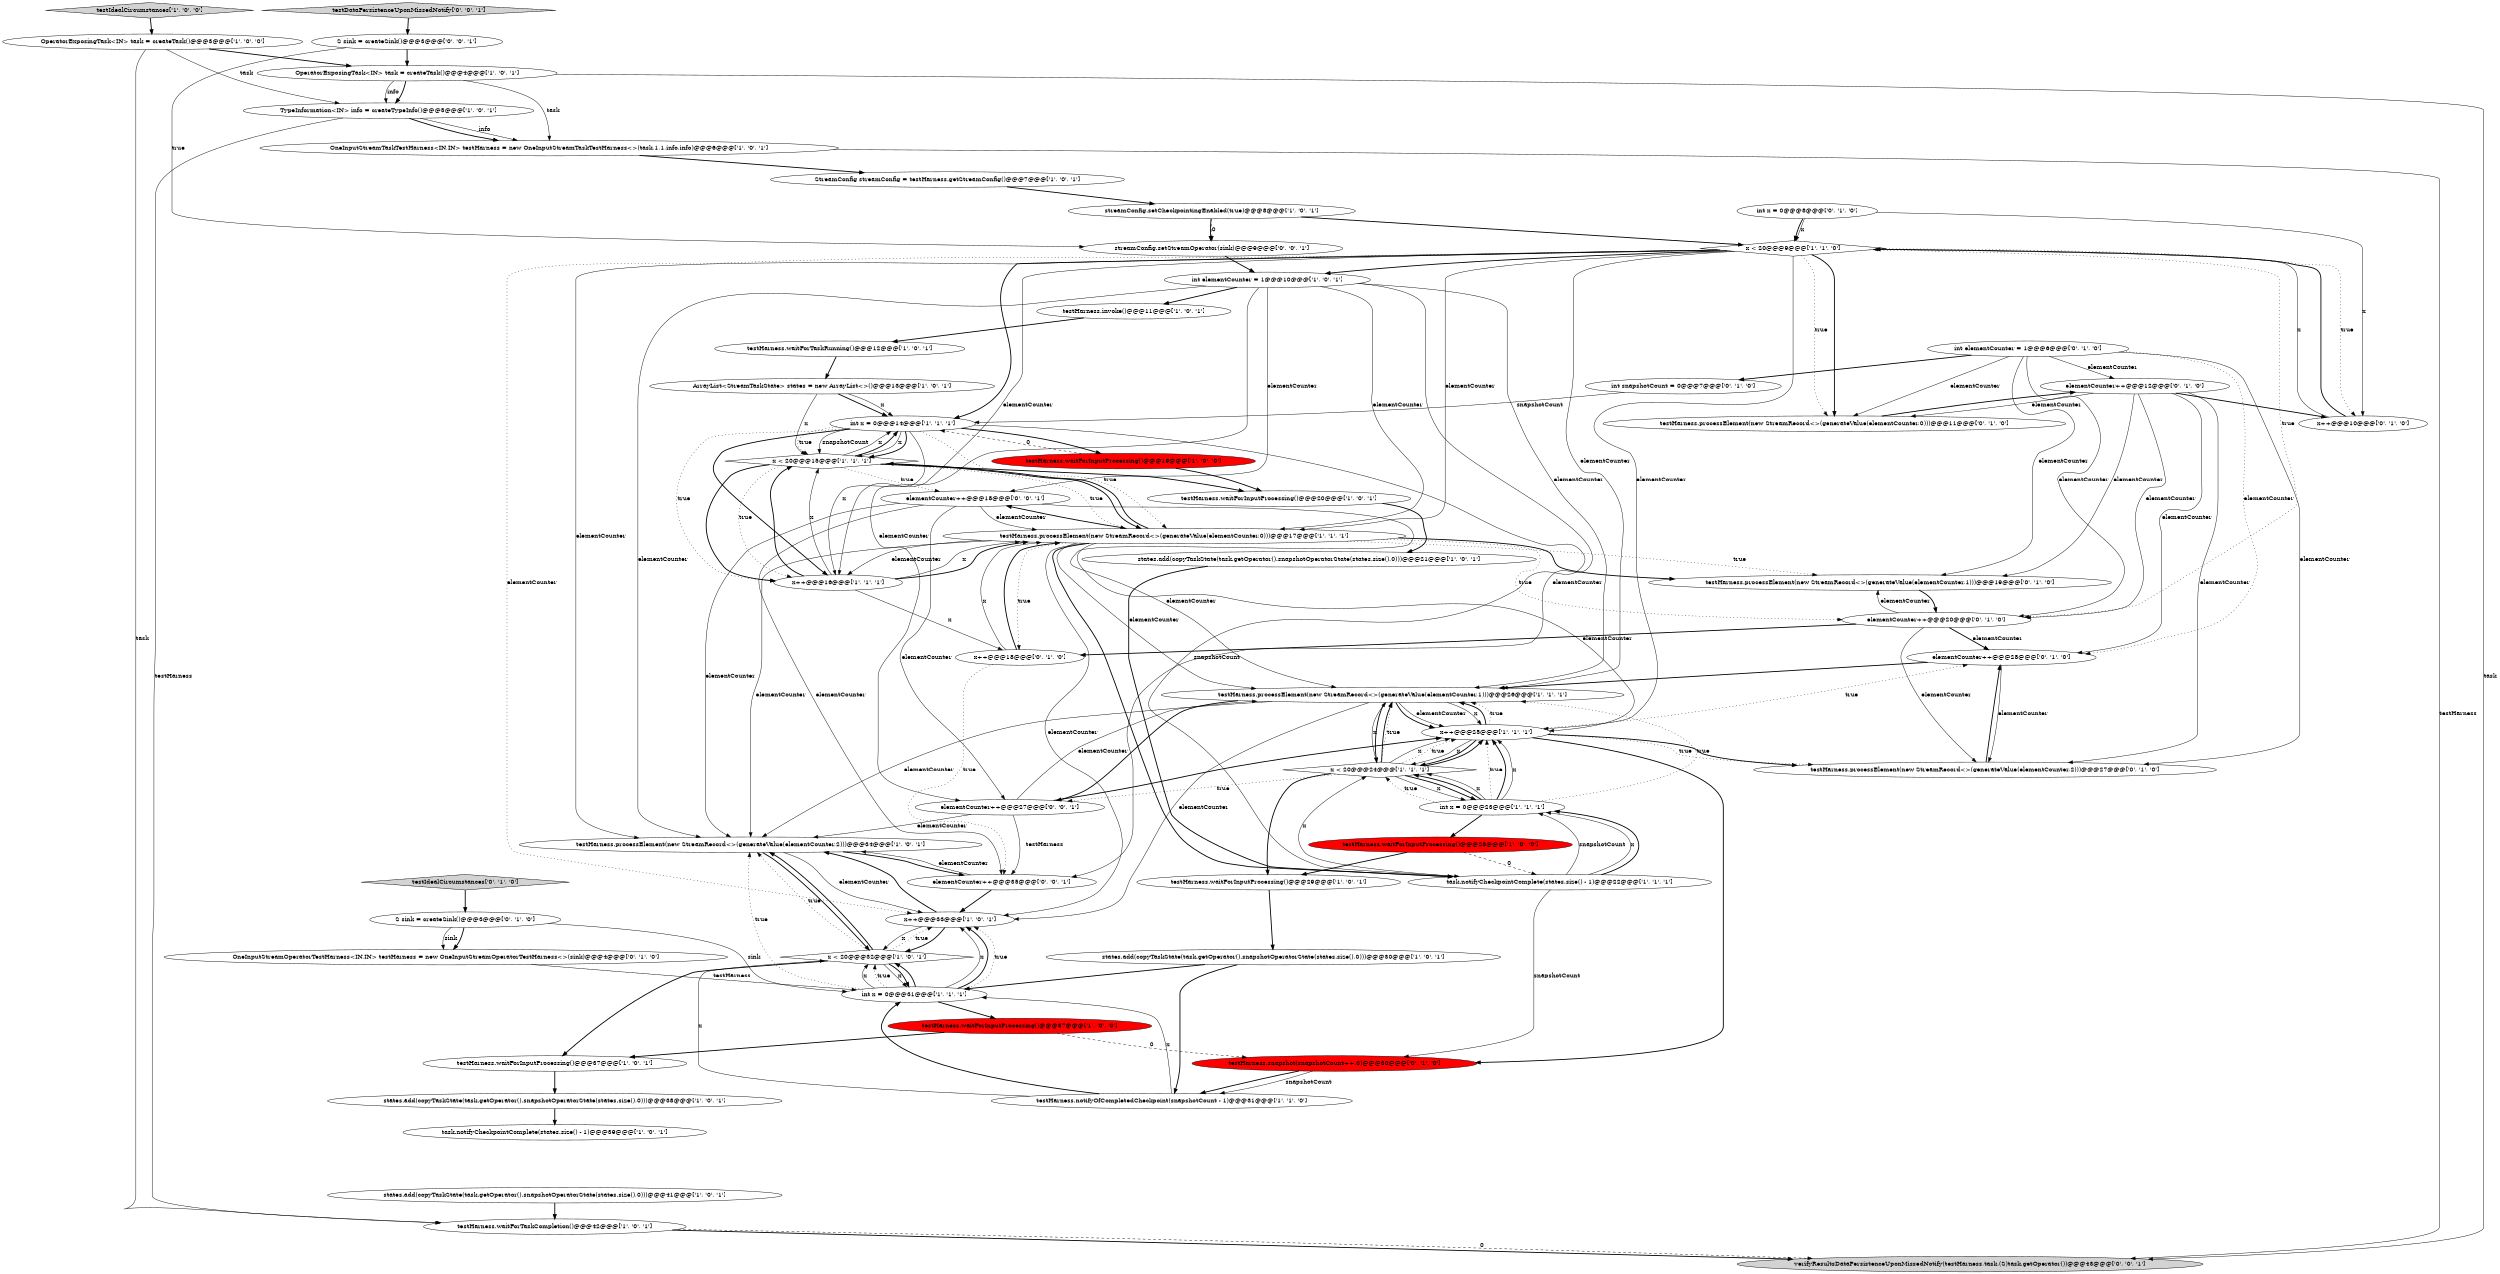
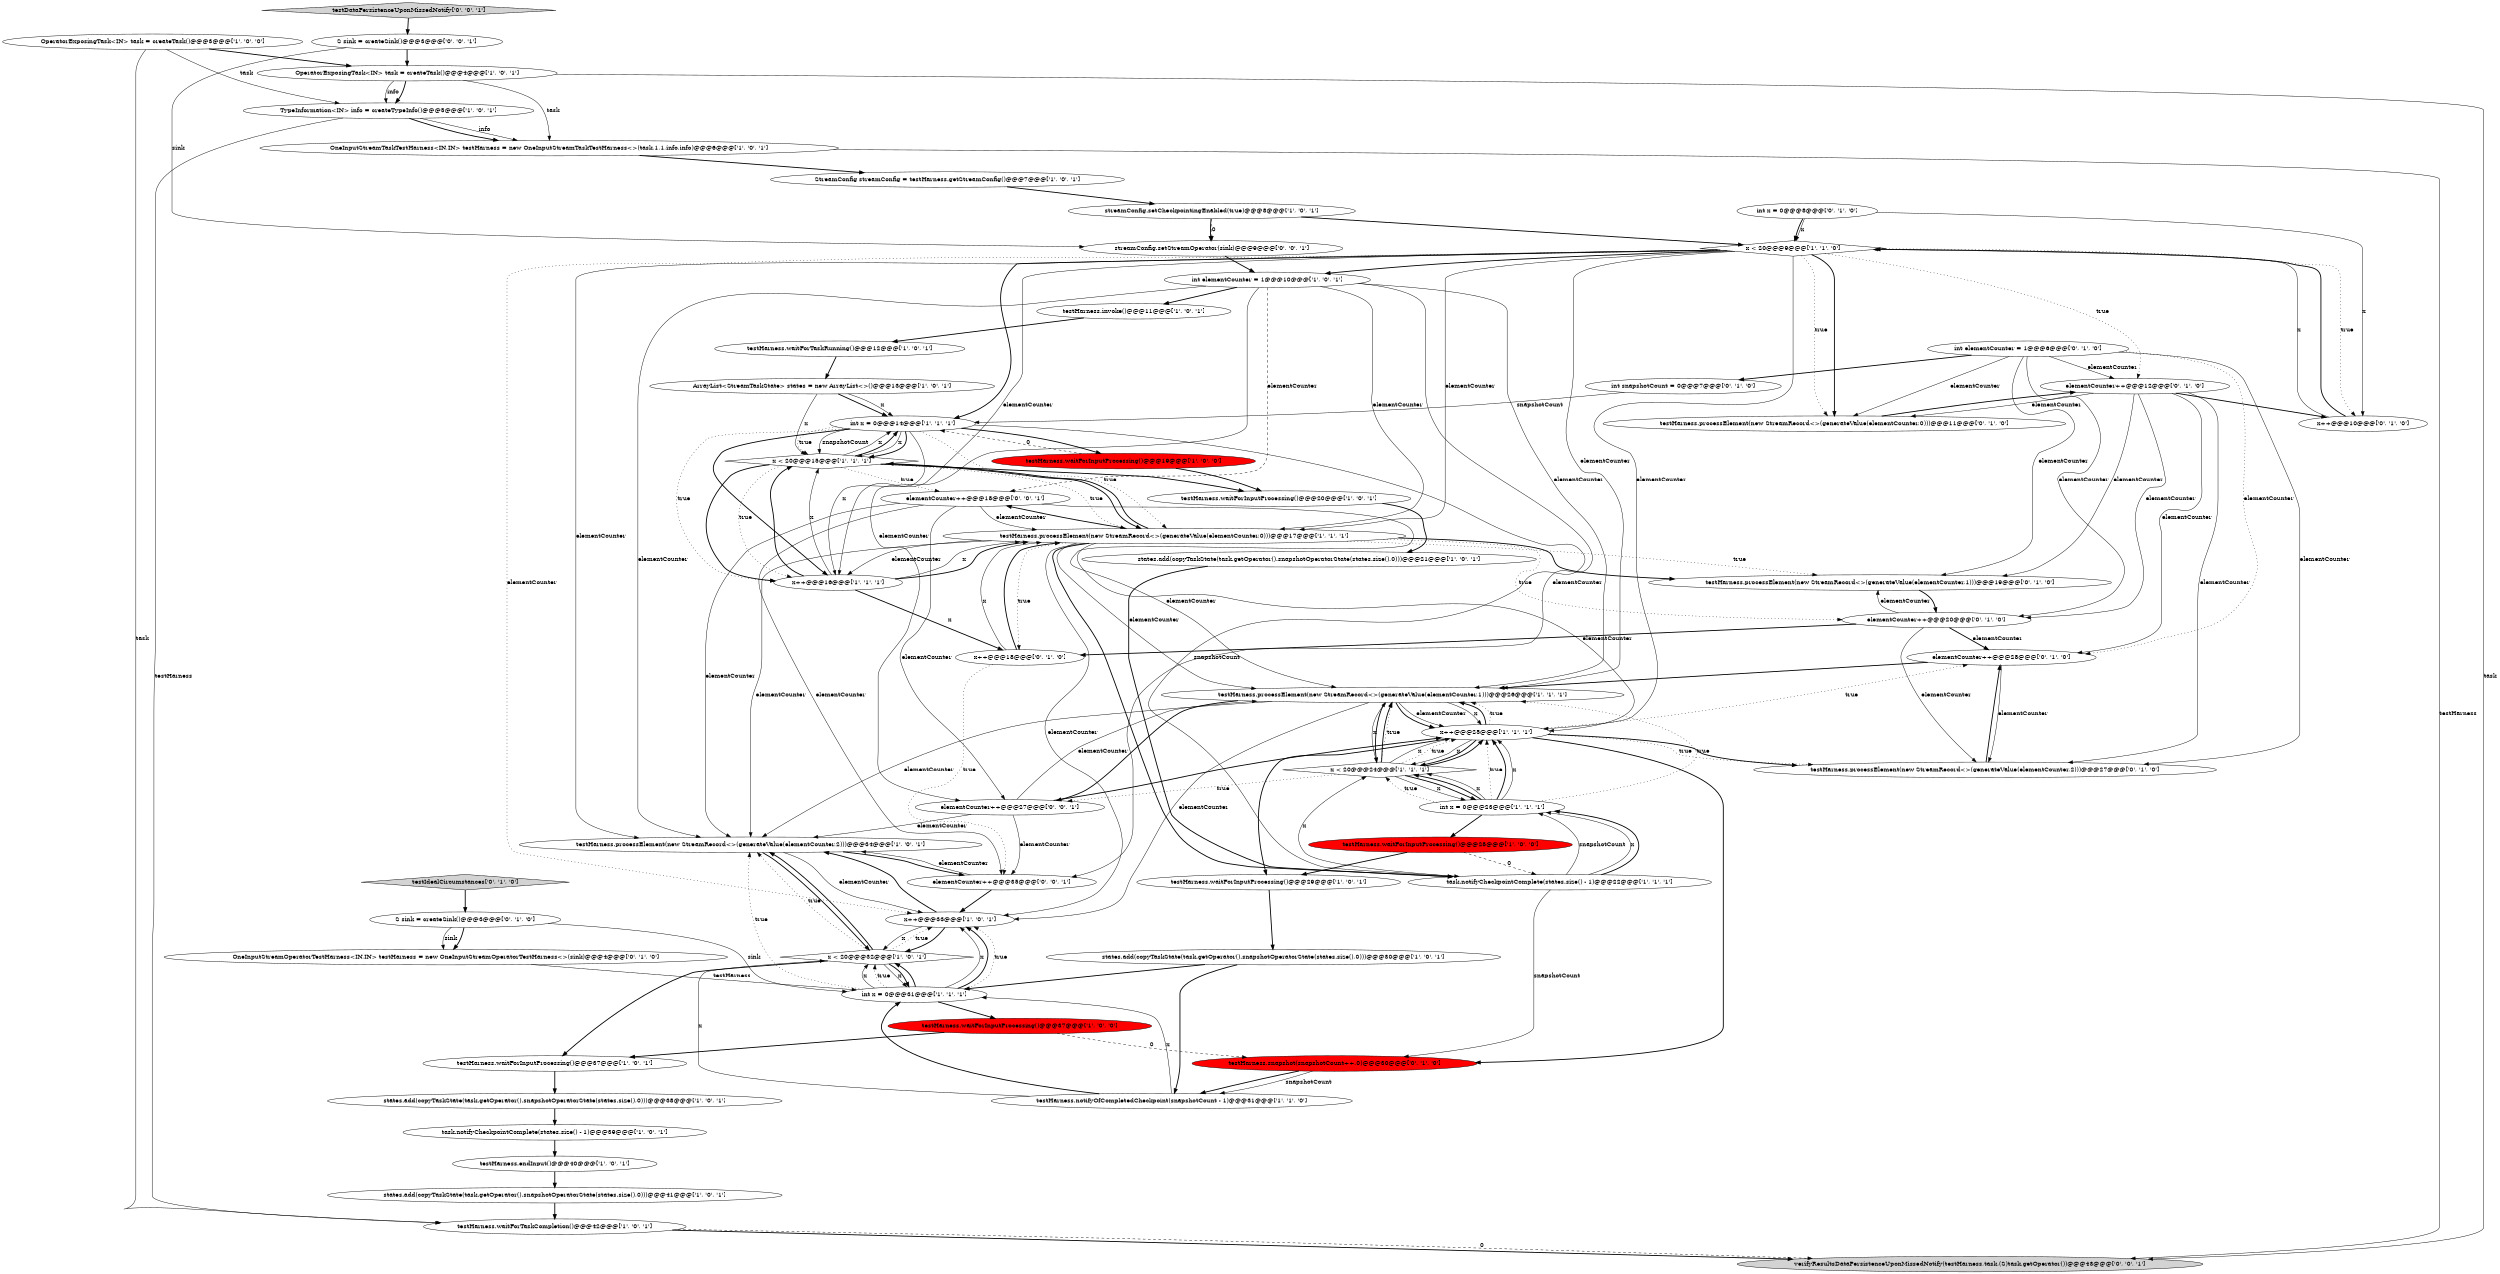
(150, 10) -> none
(178, 148) -> (178, 148)
(2280, 335) -> (2000, 288)
(1228, 474) -> (1228, 474)
(923, 618) -> (923, 618)
(1277, 805) -> (1328, 755)
(1045, 845) -> (1045, 845)
none -> (555, 1164)
